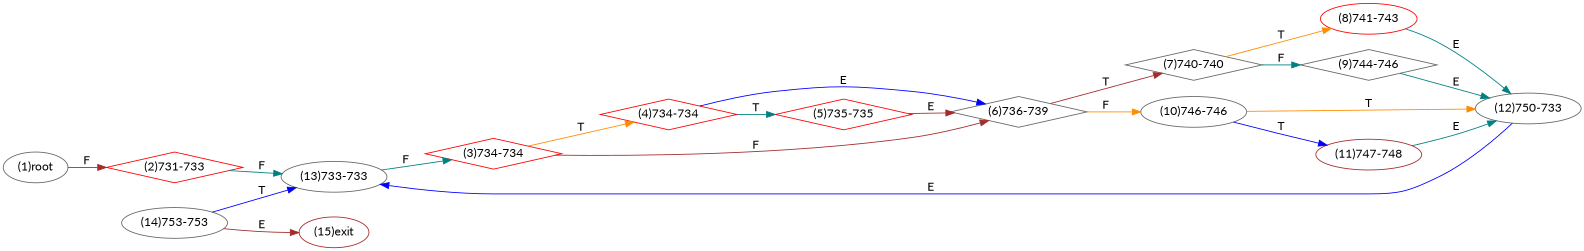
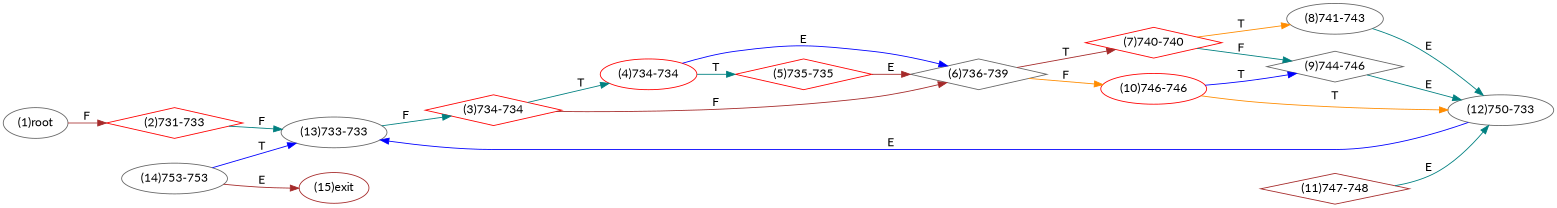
(1369, 19) -> (1335, 19)
(1194, 65) -> (1154, 43)
(1194, 112) -> (1154, 89)
(669, 114) -> (649, 74)
(1276, 133) -> (1247, 81)
(577, 135) -> (564, 94)
(1369, 155) -> (1335, 189)
